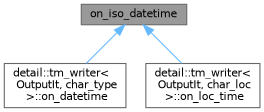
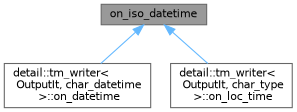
(65, 86) -> (78, 86)
(203, 86) -> (231, 86)
